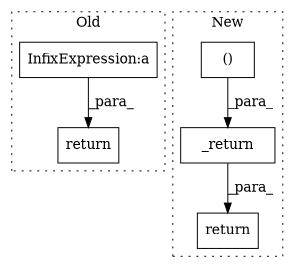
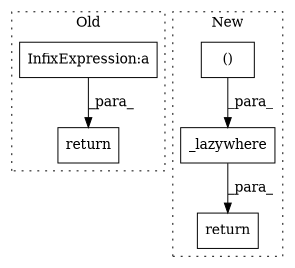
(228, 145) -> (228, 145)
